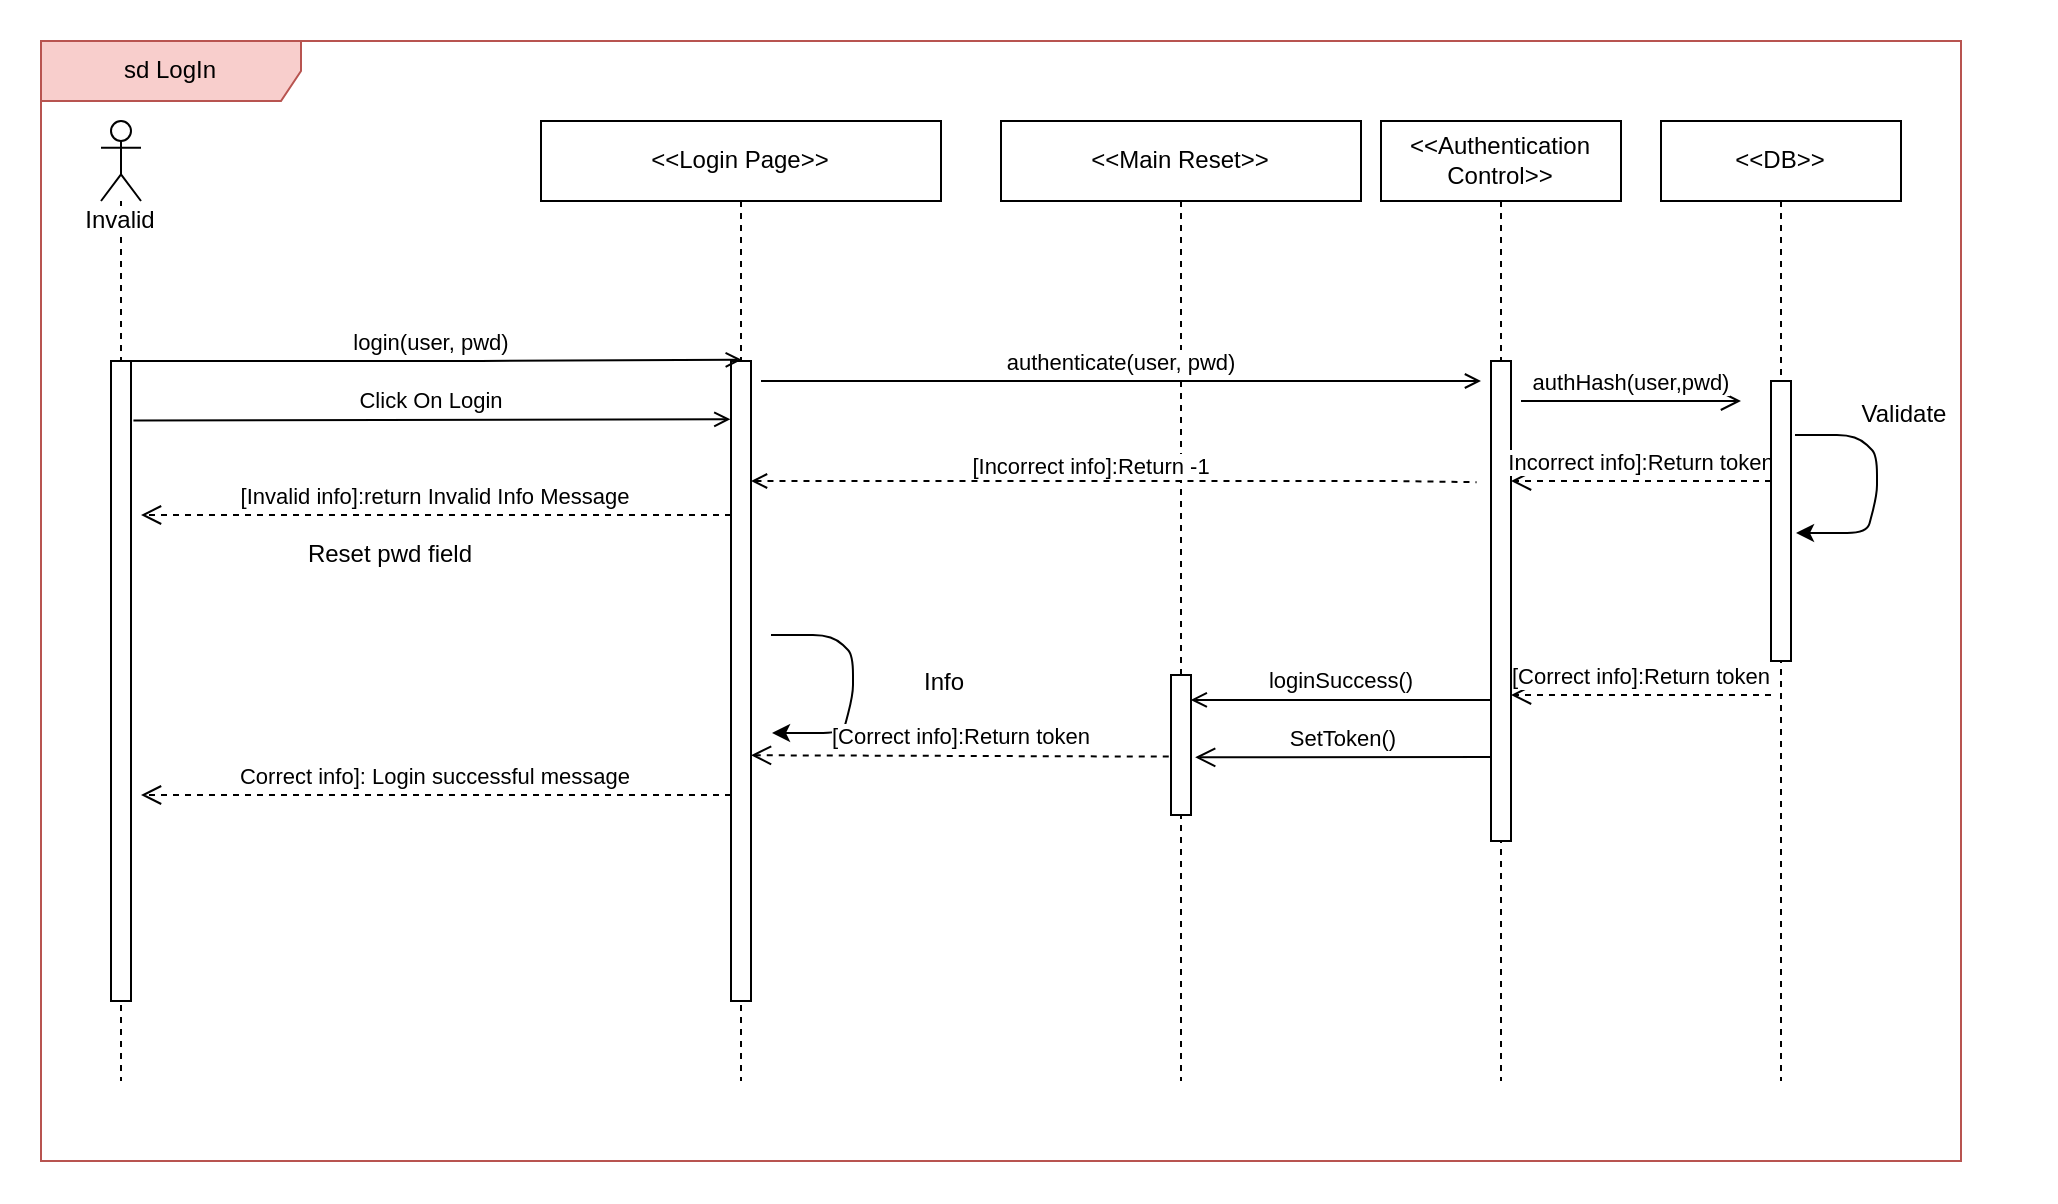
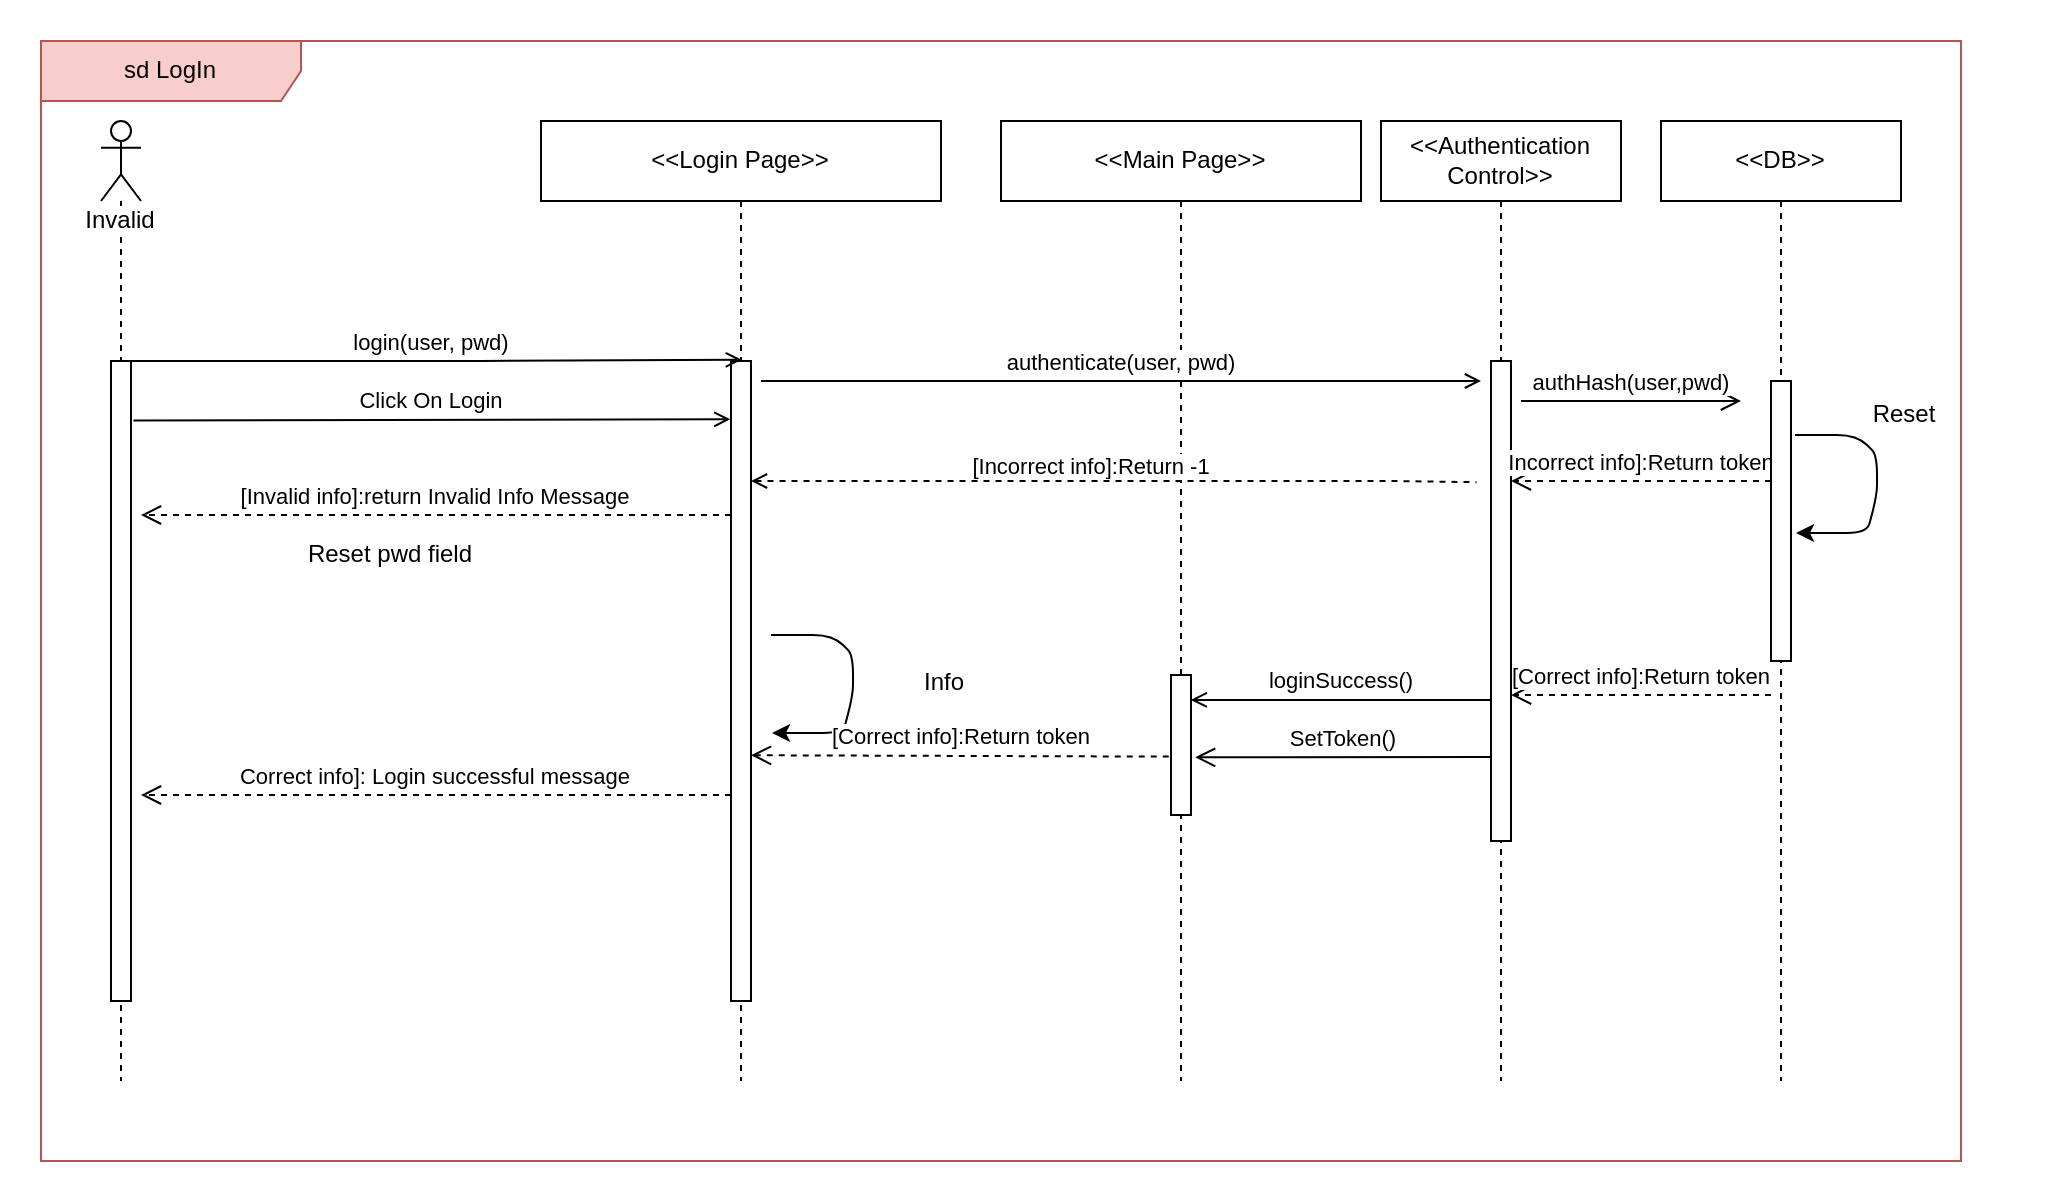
(1181, 161) -> (1181, 161)
(1905, 415) -> (1905, 415)
